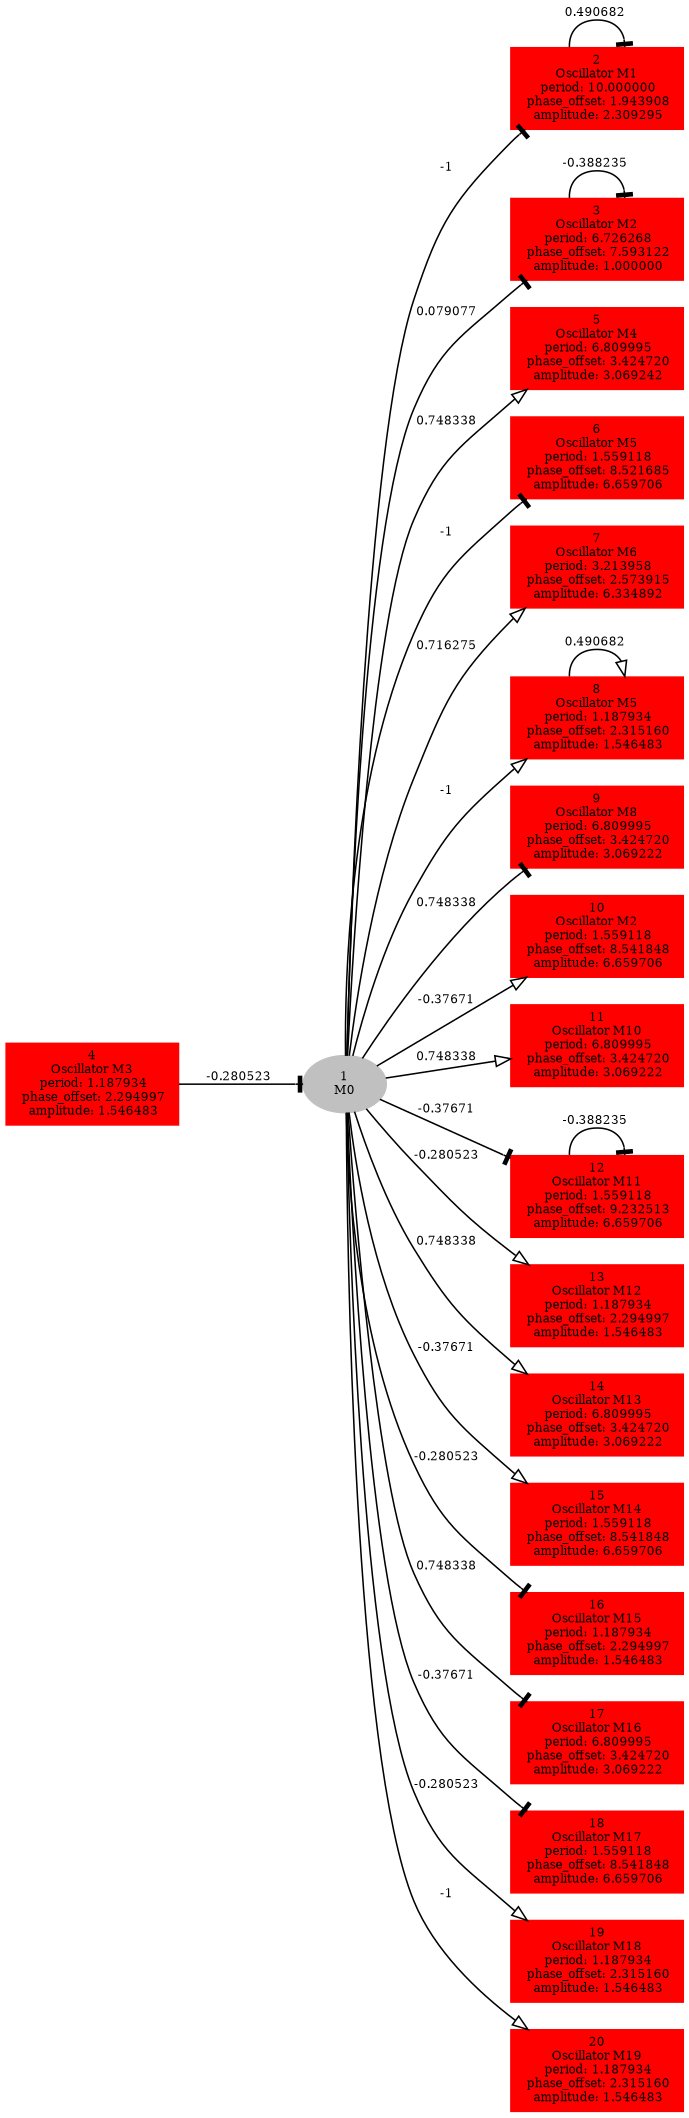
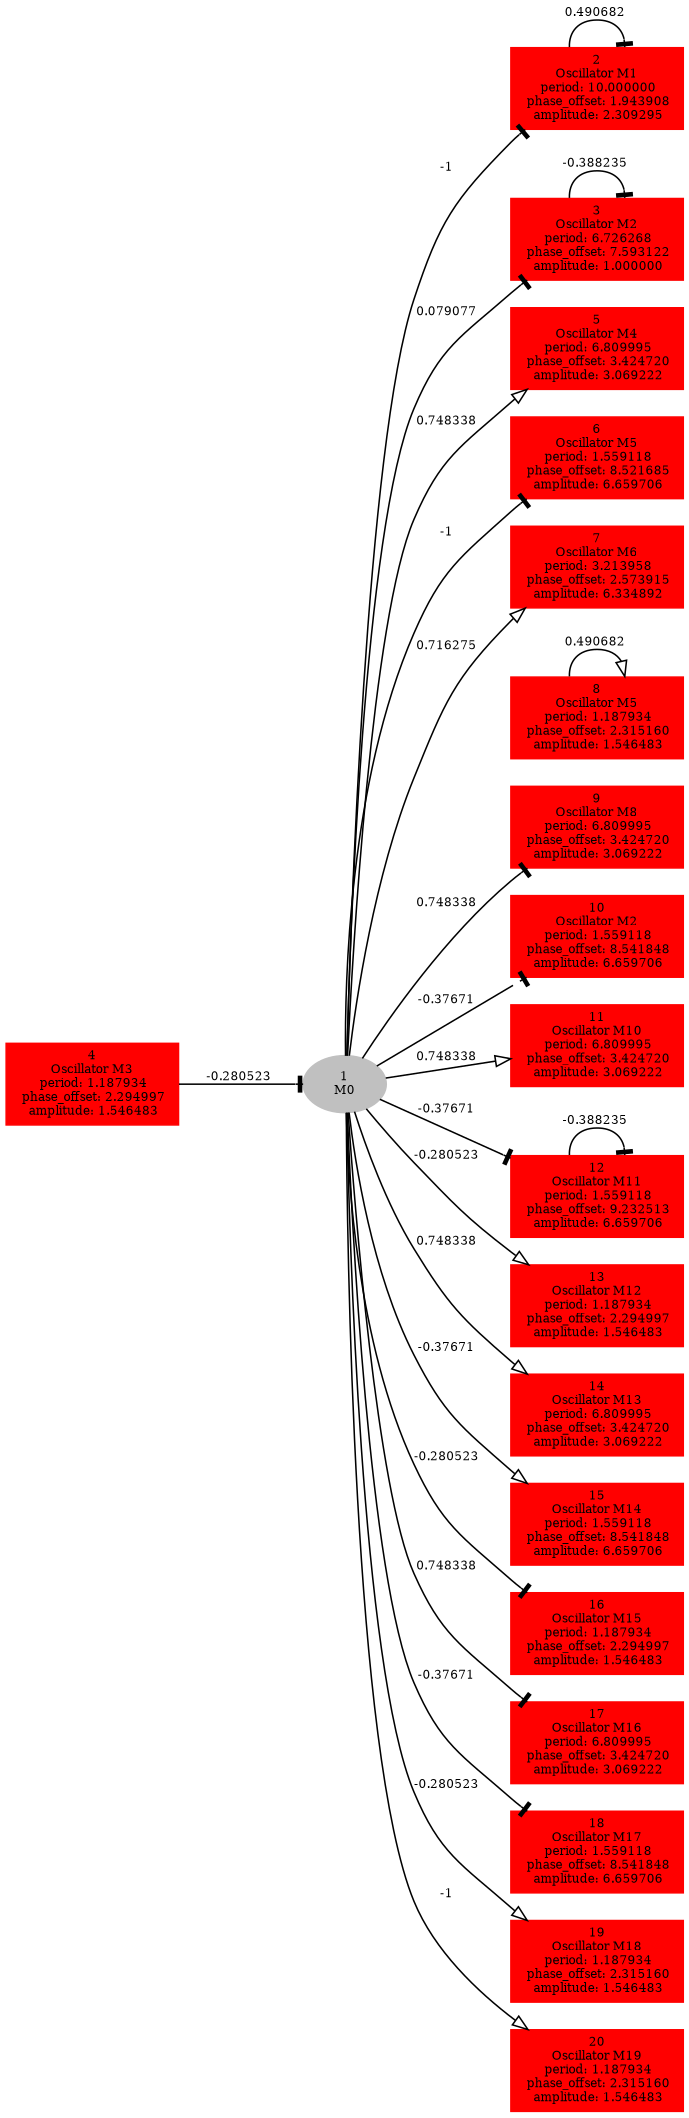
(597, 375) -> (597, 375)
(410, 898) -> none
(445, 1026) -> (445, 1026)
